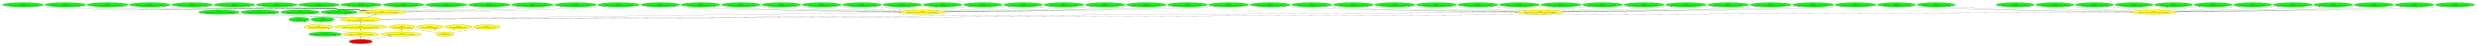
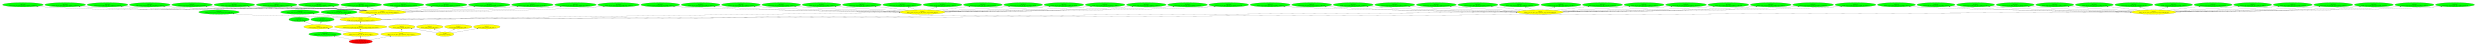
none -> (1976, 5)
(260, 12) -> none
